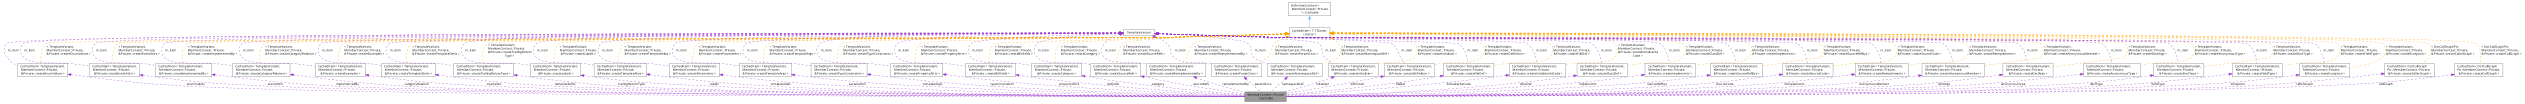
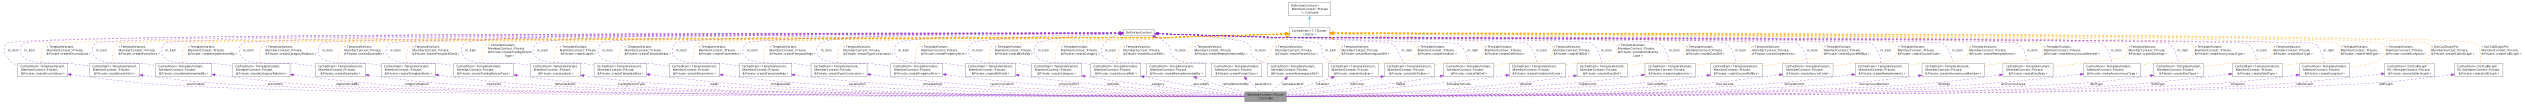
(1139, 33) -> (1139, 33)
